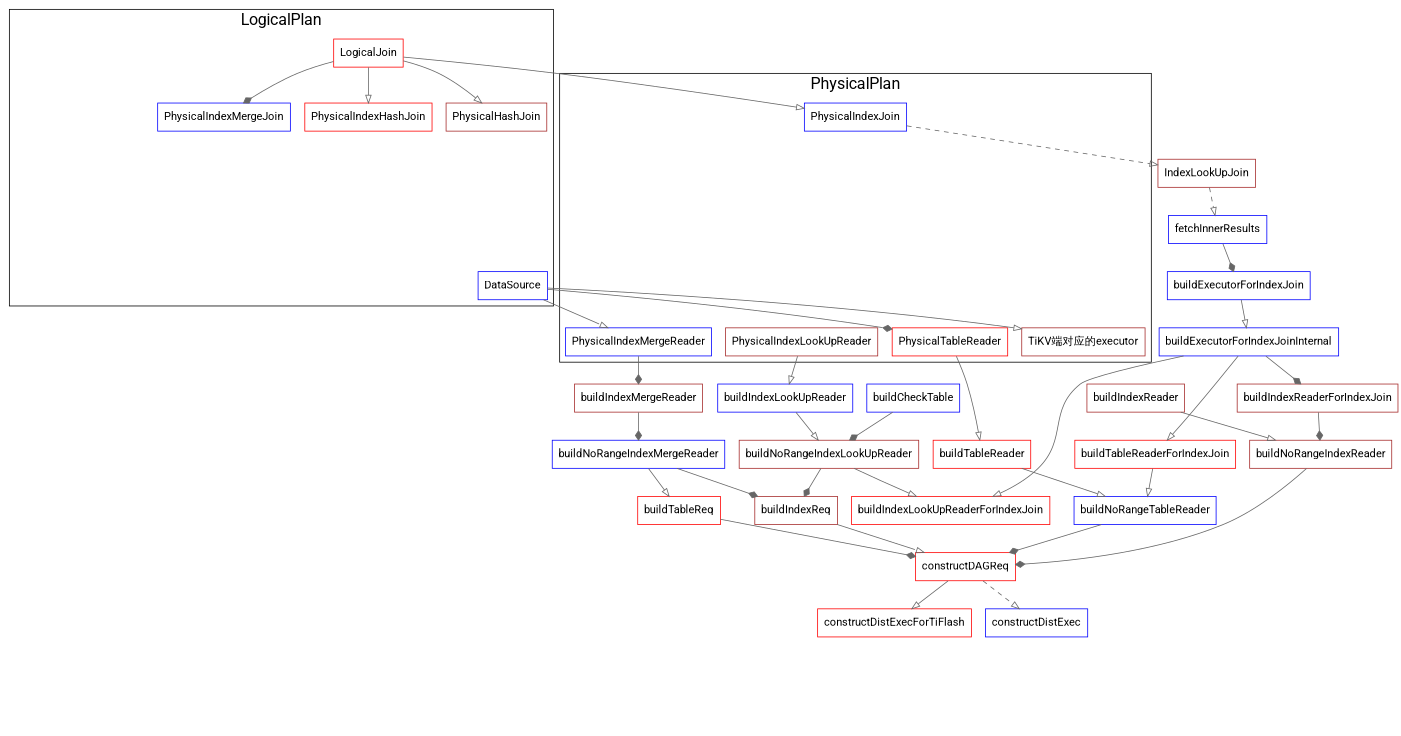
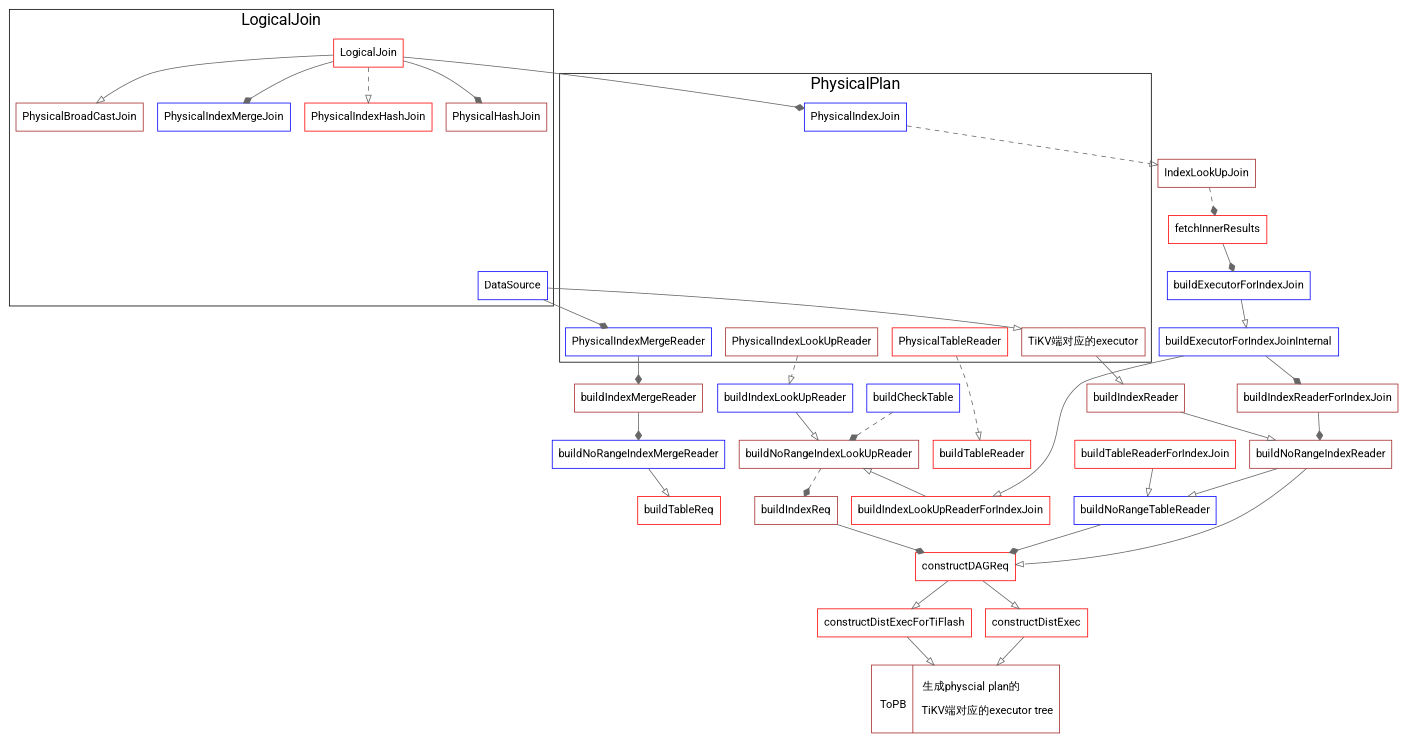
(281, 21) -> (281, 21)
(442, 75) -> (442, 75)
(600, 79) -> (600, 79)
(368, 81) -> (368, 81)
none -> (80, 117)
(1211, 198) -> (1211, 198)
(1218, 229) -> (1218, 229)
(715, 306) -> none
(571, 312) -> (571, 312)
(794, 367) -> (794, 367)
none -> (1107, 367)
(970, 393) -> (970, 393)
(1206, 396) -> none
(875, 424) -> (875, 424)
(815, 478) -> (815, 478)
(713, 481) -> none
(882, 481) -> (898, 484)
(1060, 481) -> (1237, 481)
(813, 537) -> none
(876, 537) -> (876, 537)
(1175, 541) -> (1175, 541)
(998, 592) -> (998, 592)
(1037, 623) -> (1037, 623)
none -> (966, 699)
